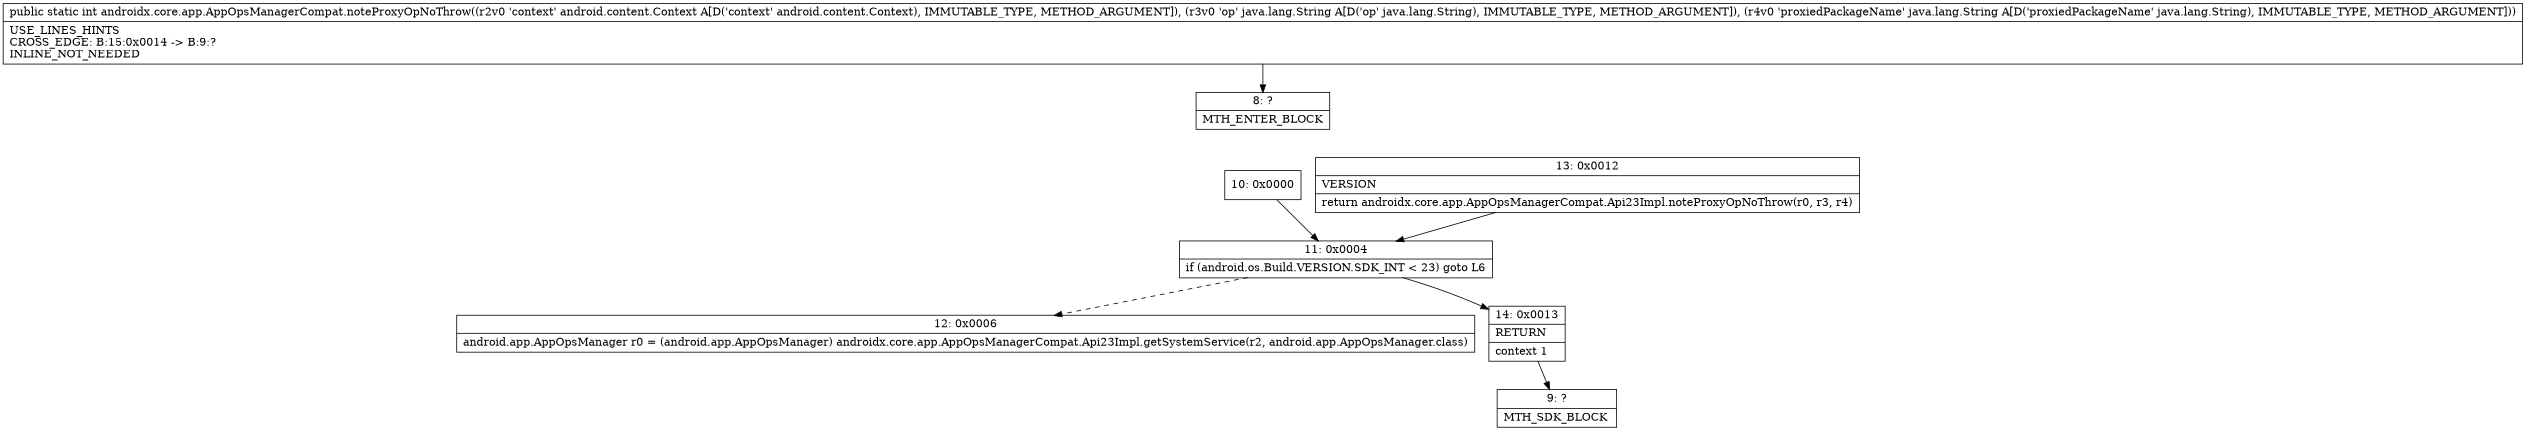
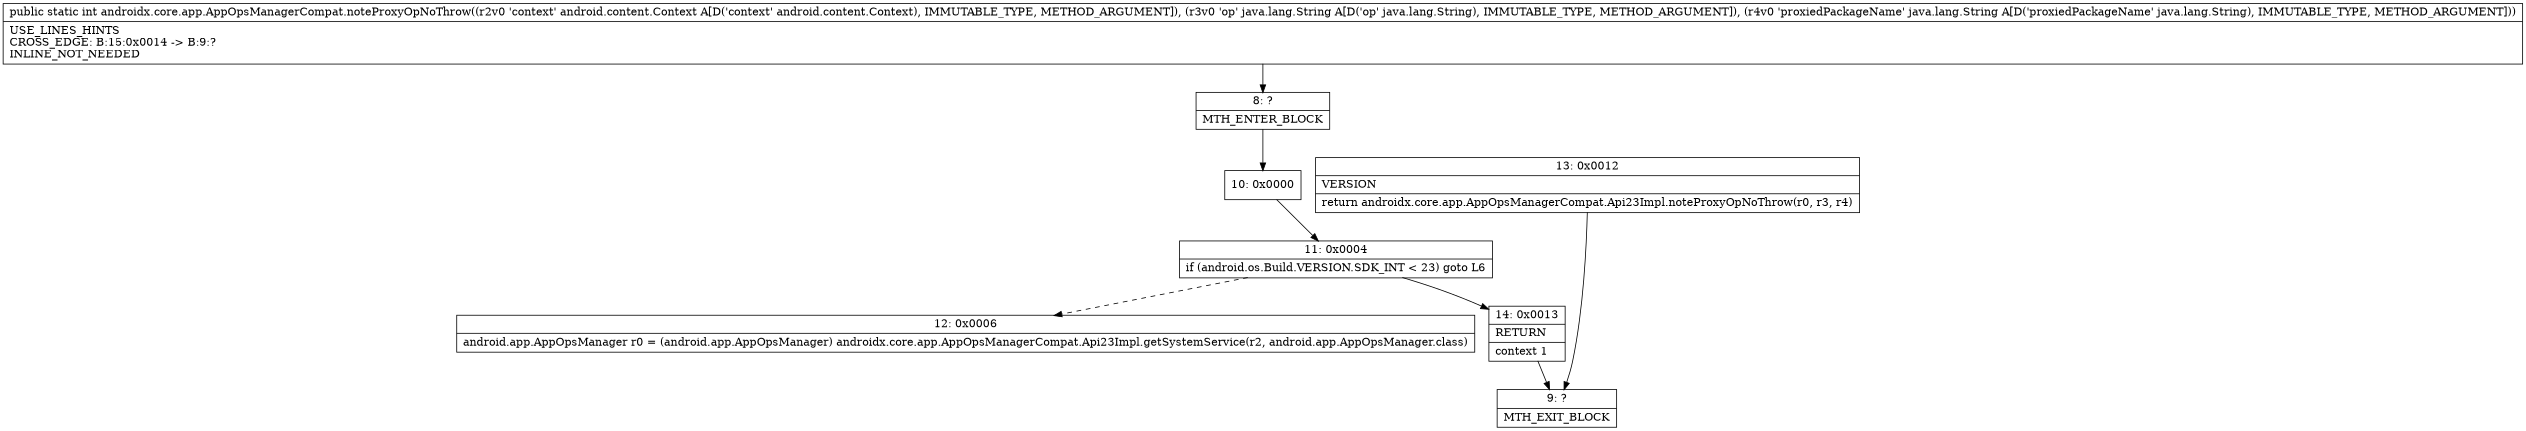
none -> (1263, 146)
(1450, 226) -> (1582, 298)
(1556, 417) -> (1557, 417)
